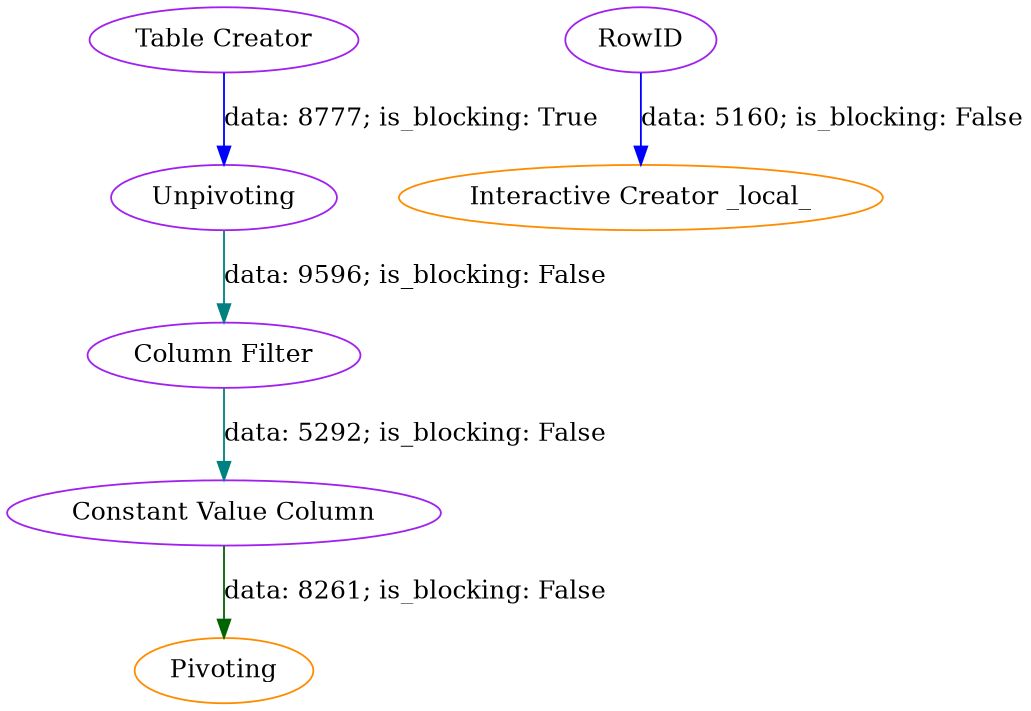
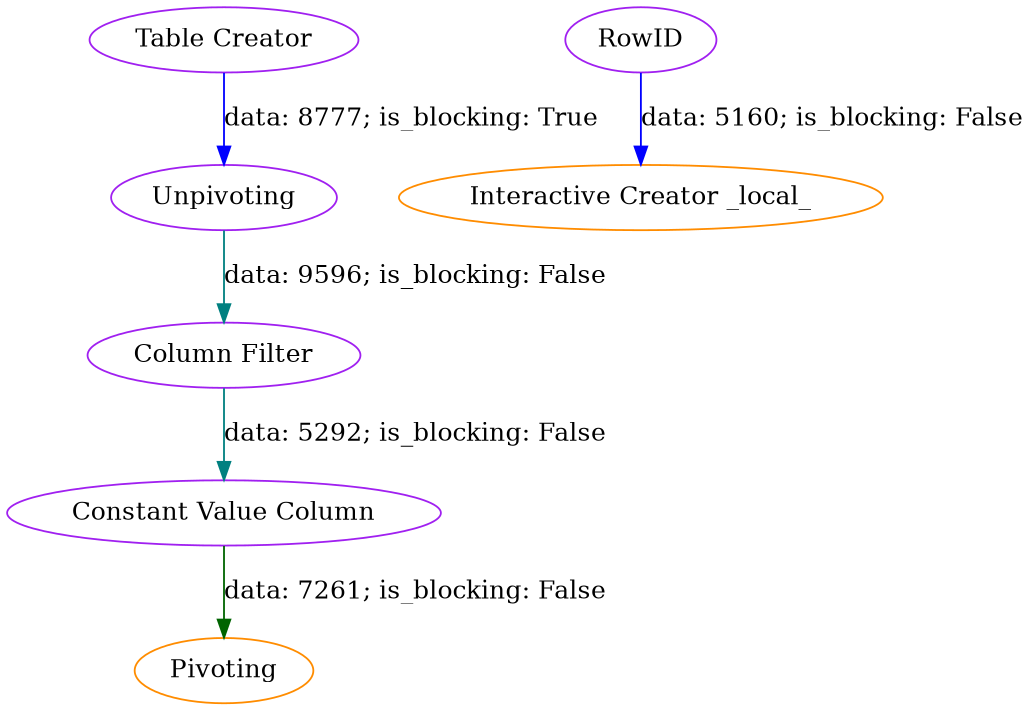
(415, 592) -> (415, 592)
